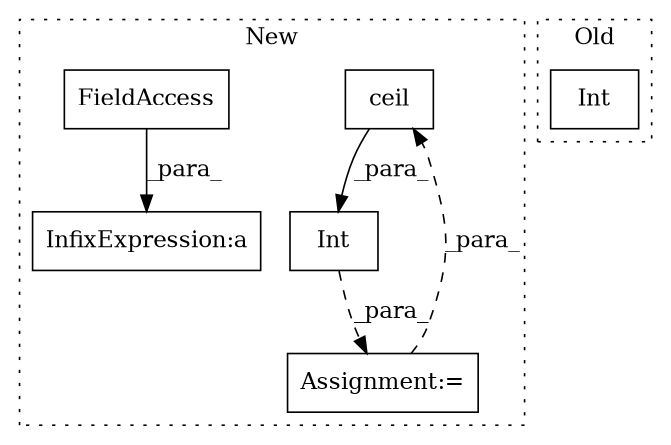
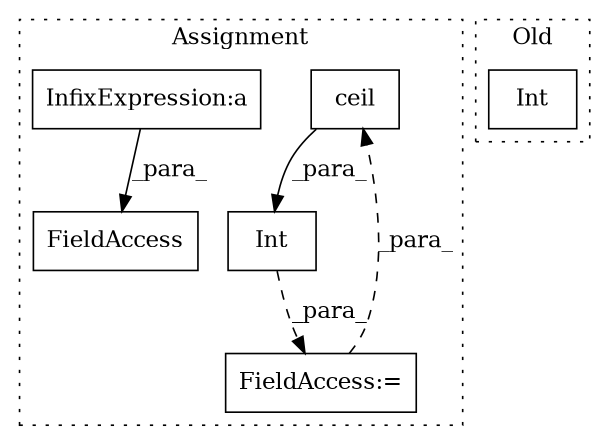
(272, 38) -> (241, 38)
(147, 162) -> (133, 162)
(383, 383) -> (321, 383)
